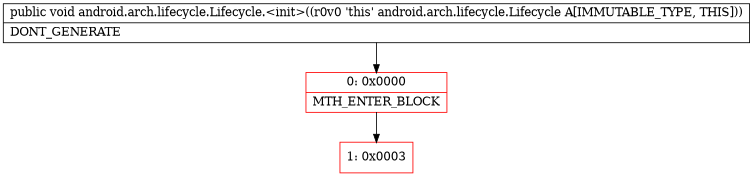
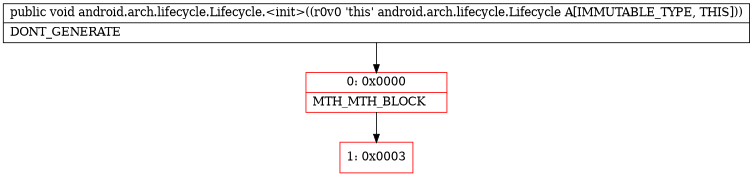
(376, 102) -> (369, 102)
